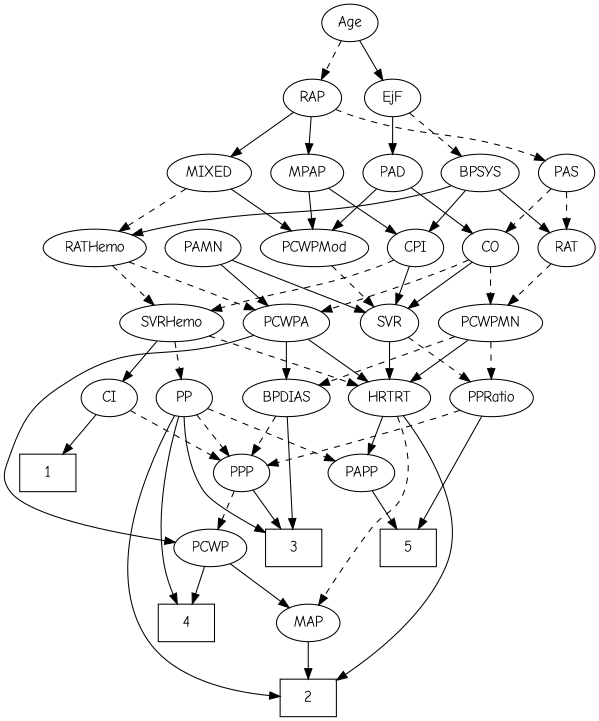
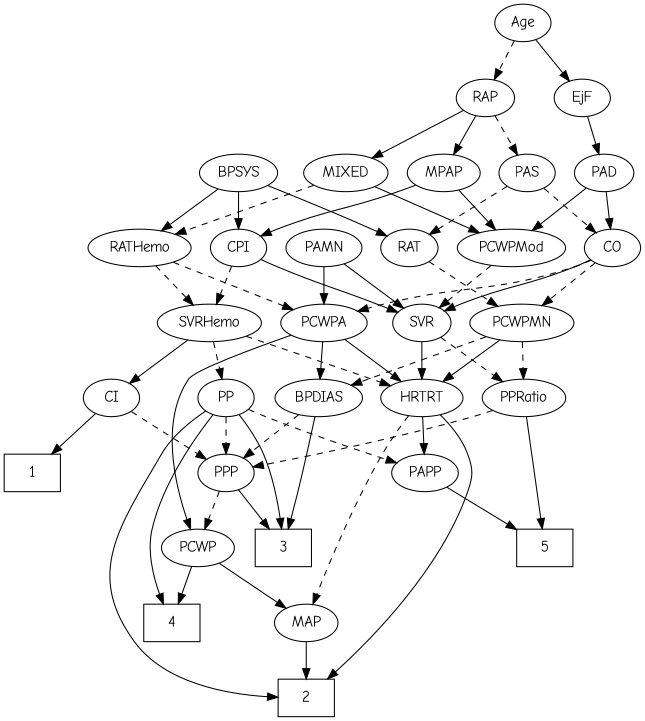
(425, 126) -> none
